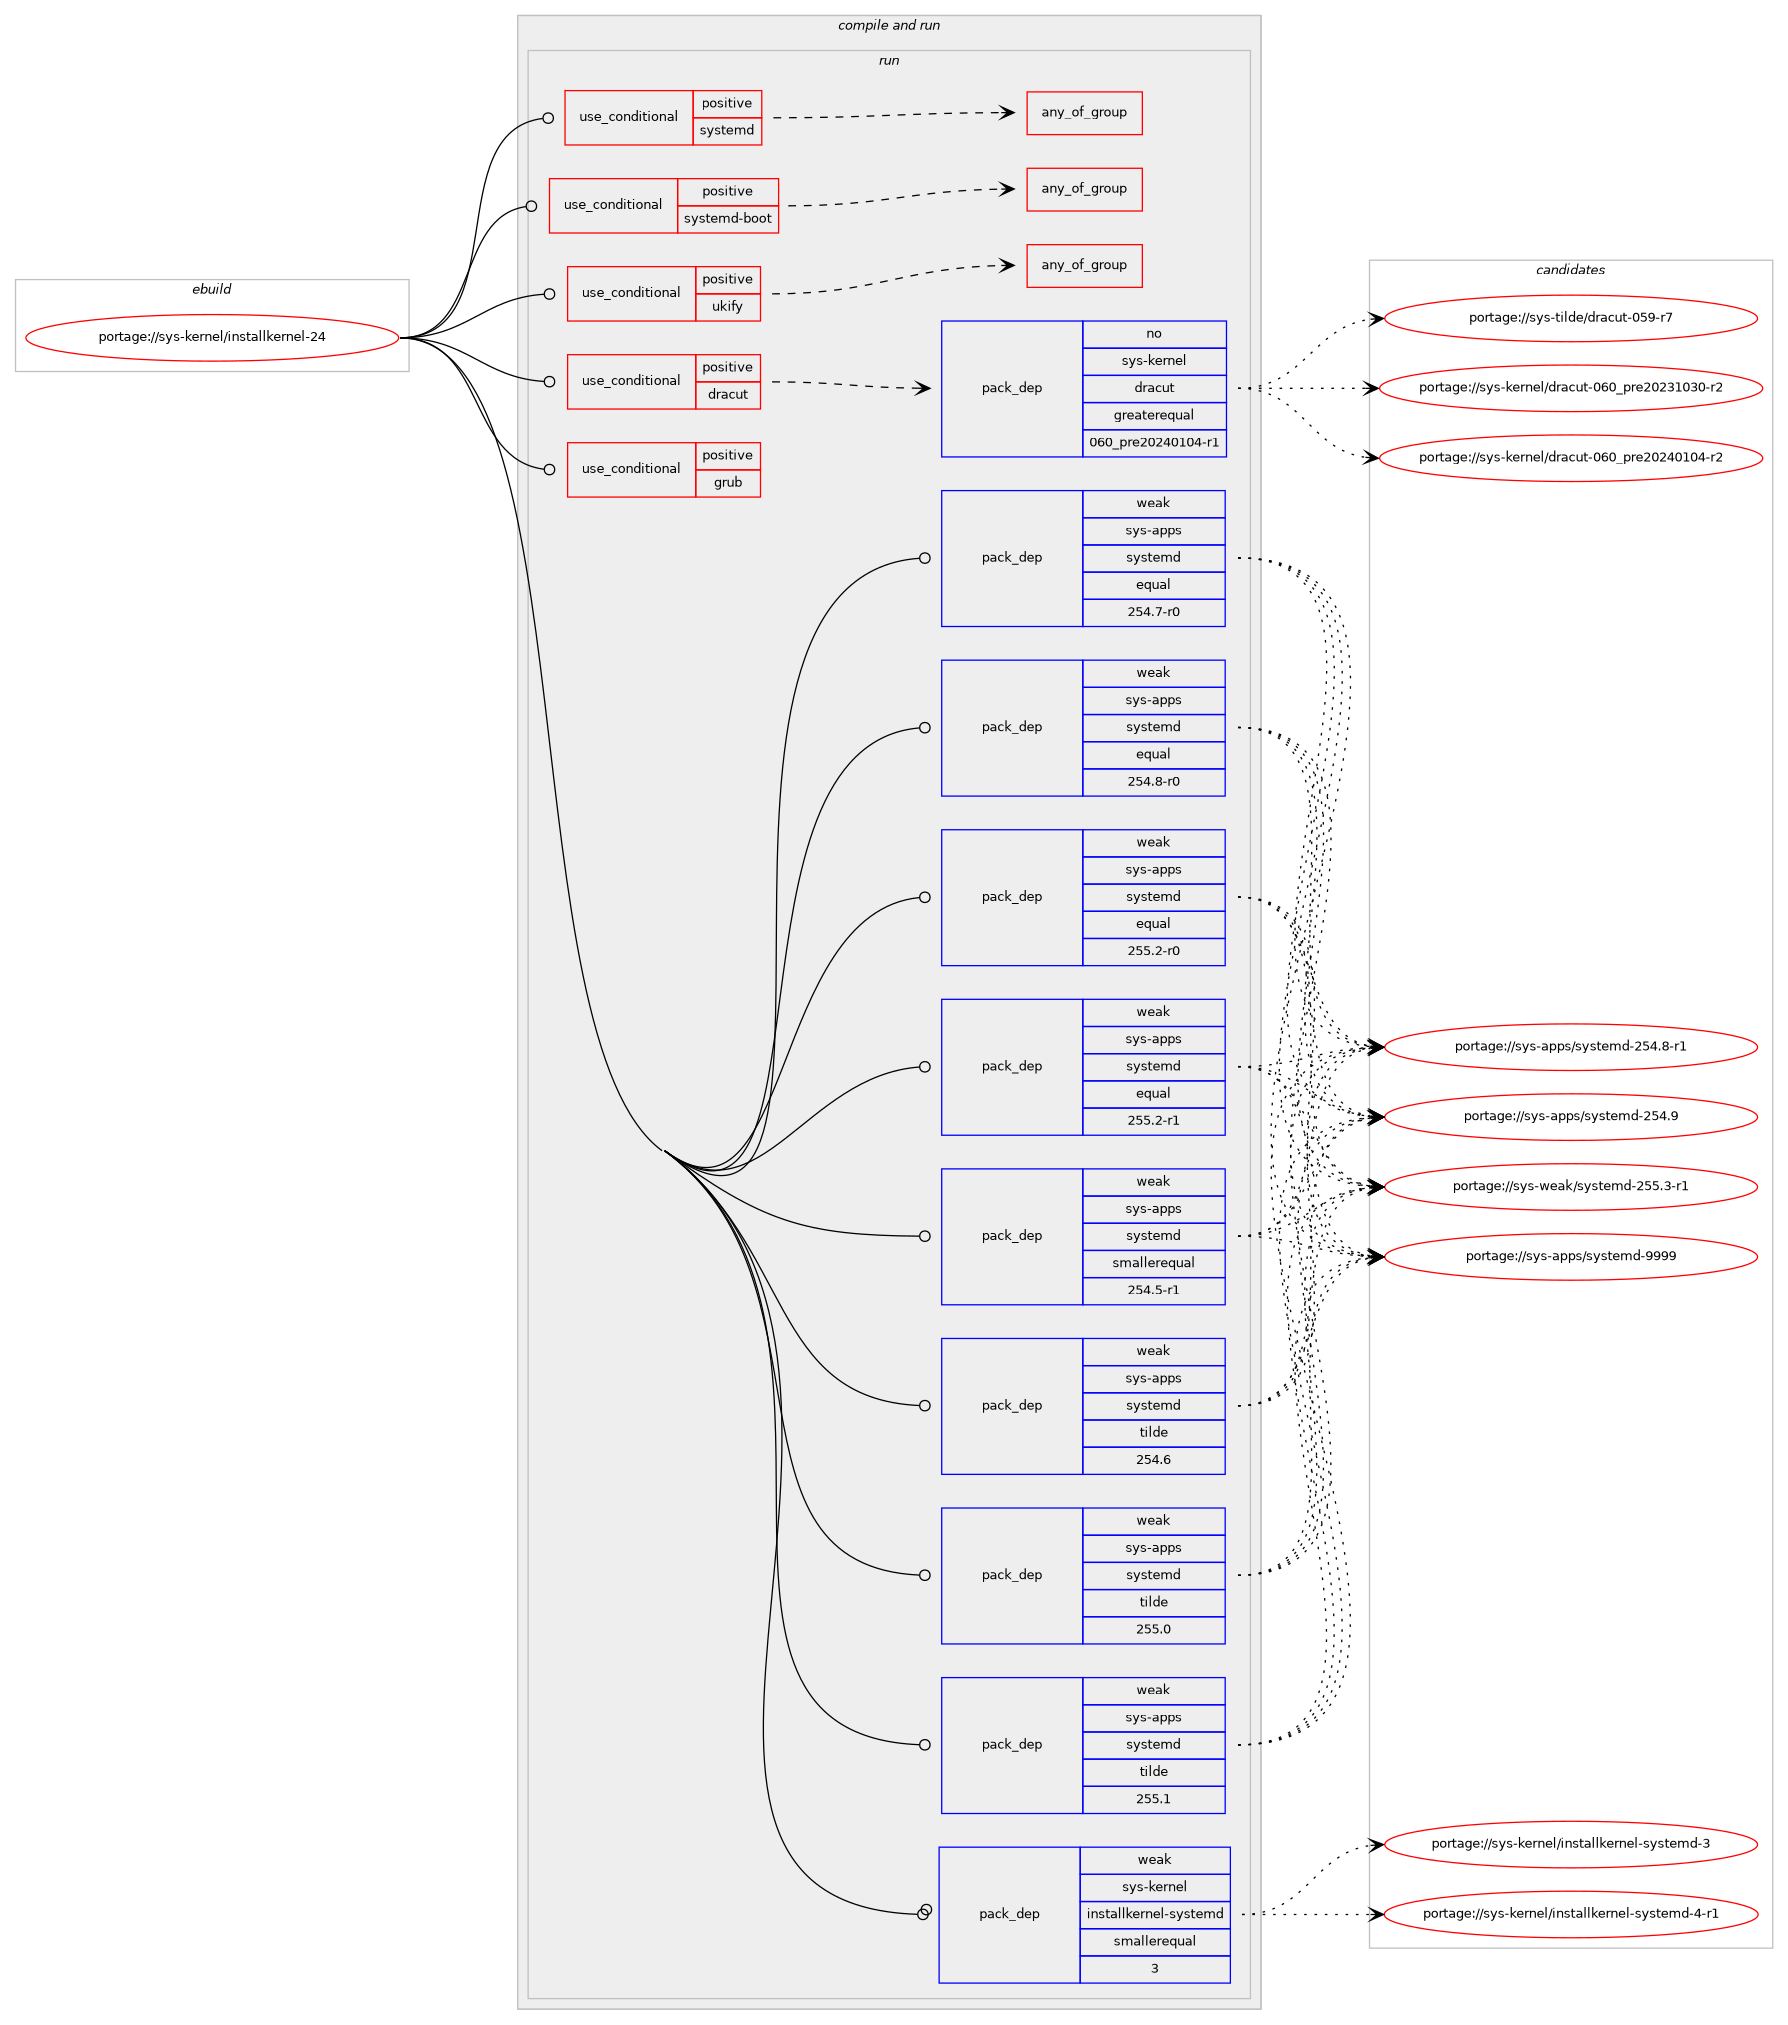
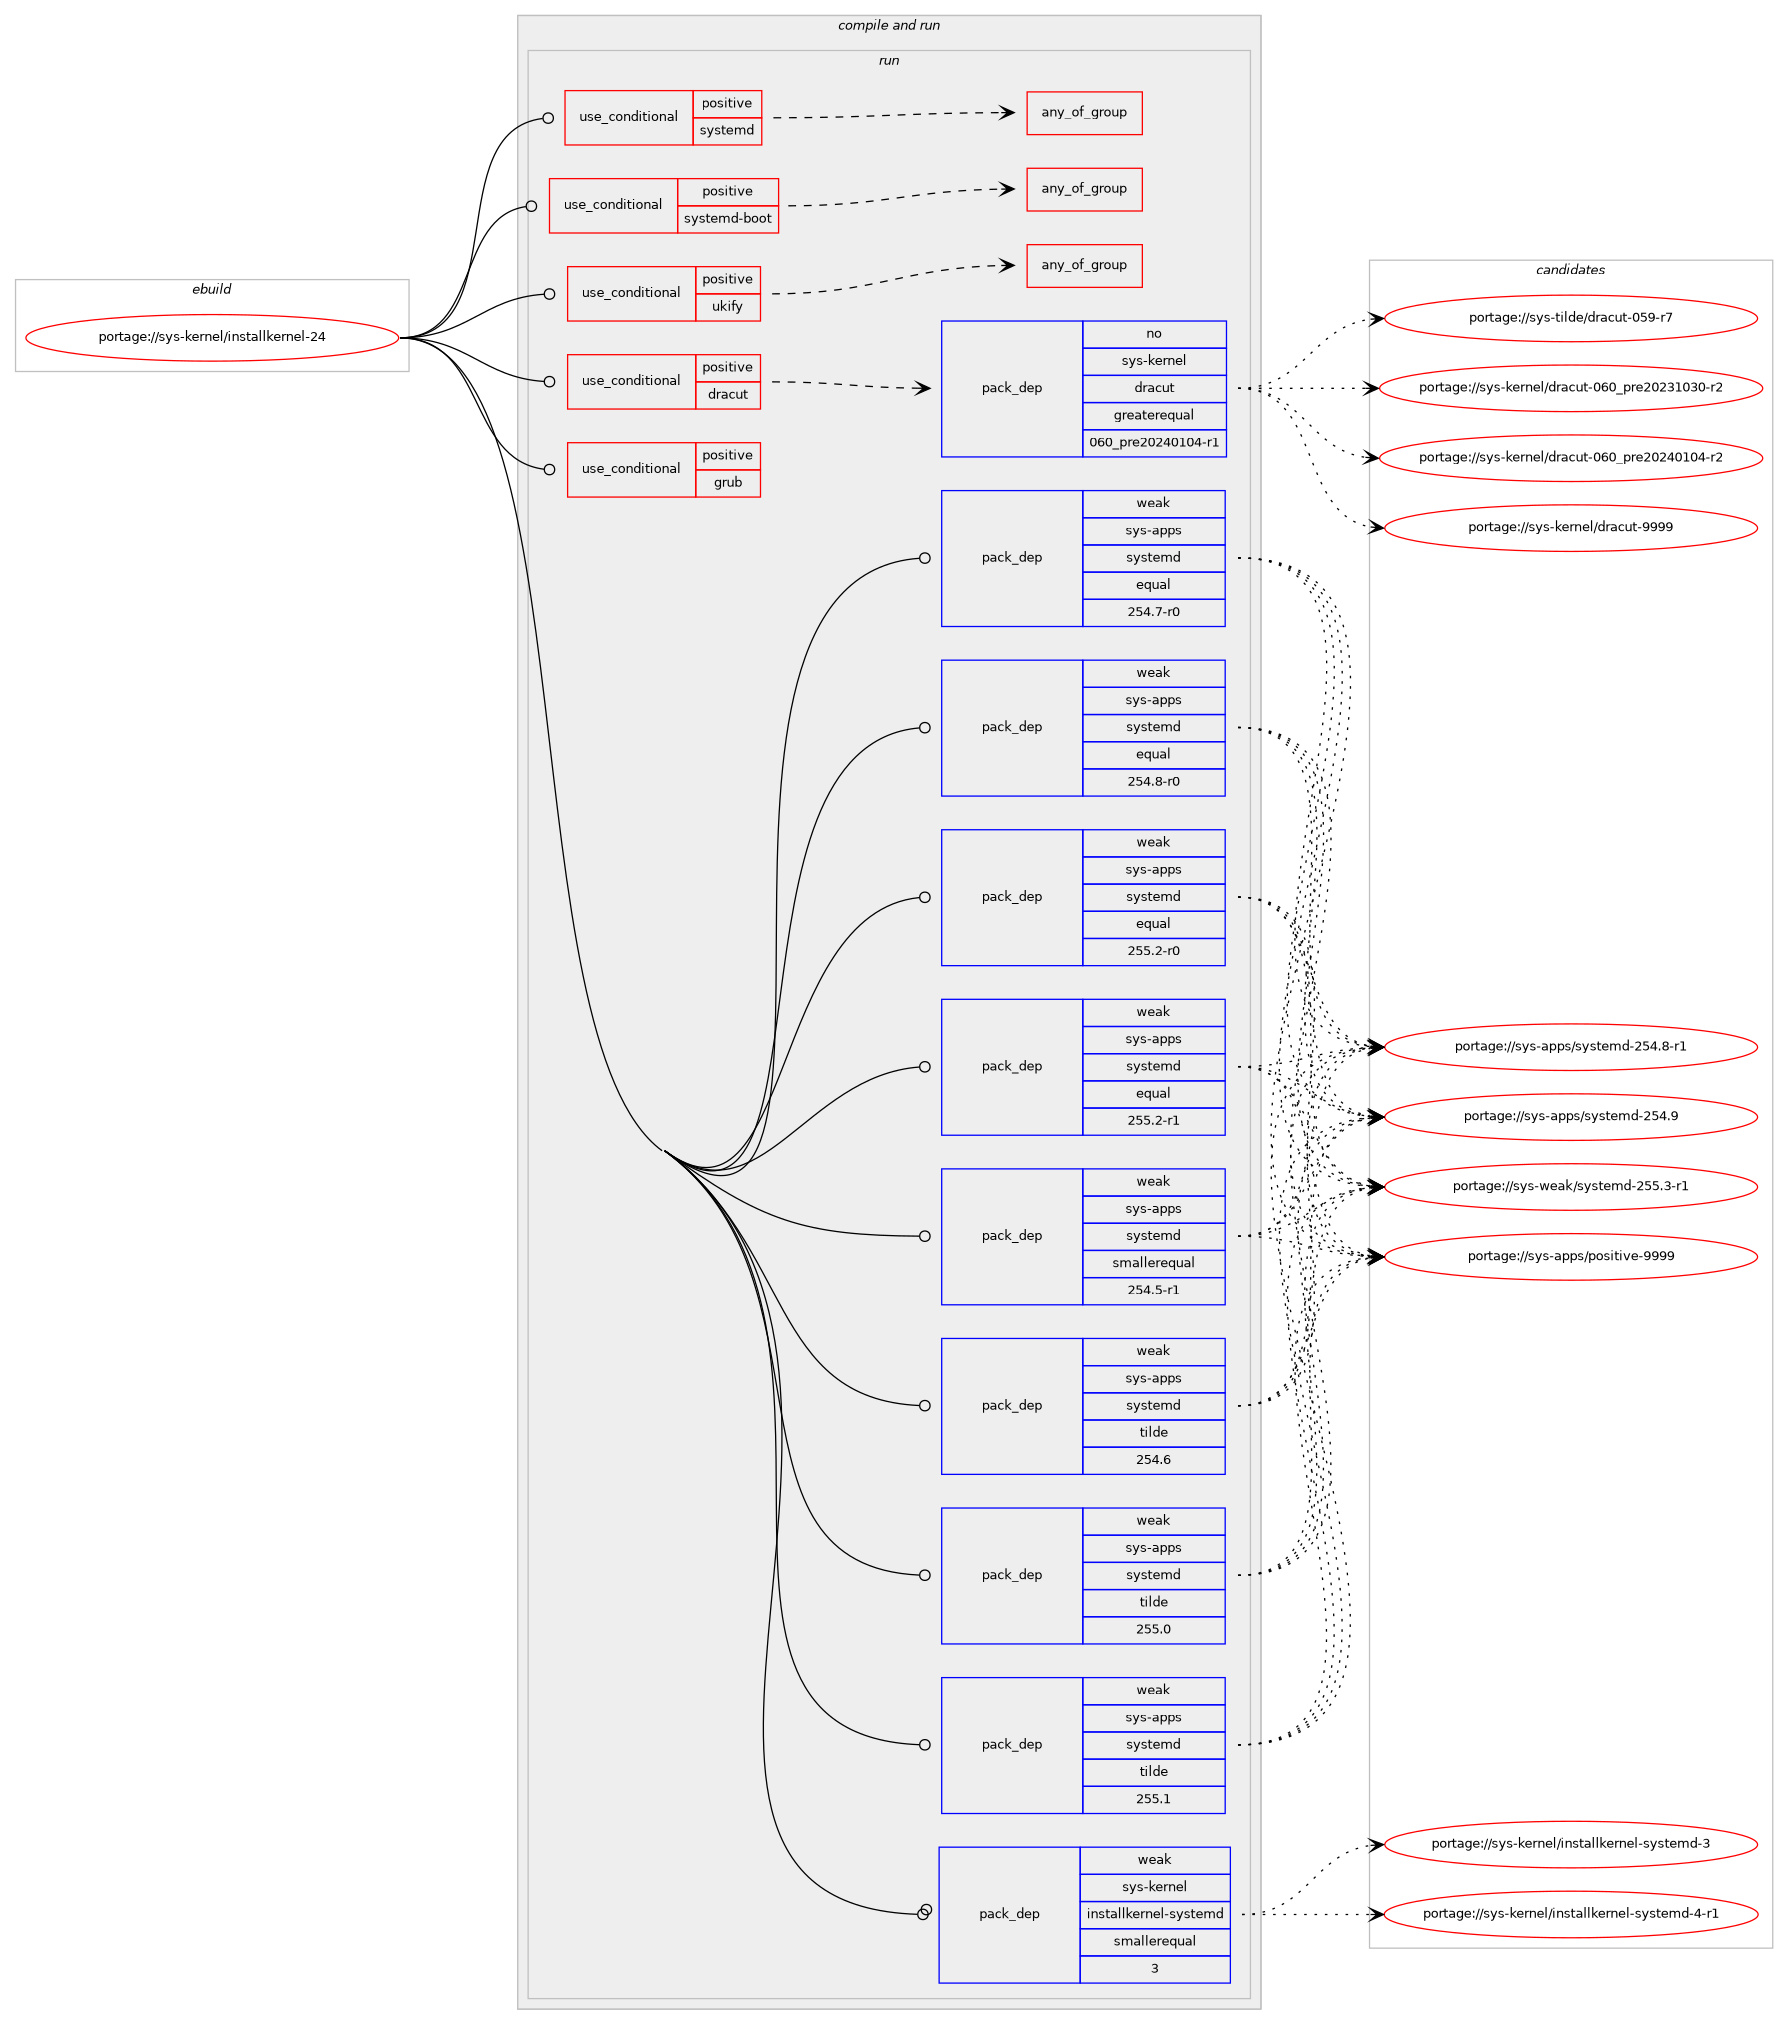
none -> (1571, 528)
(1571, 1257) -> (1571, 1257)
